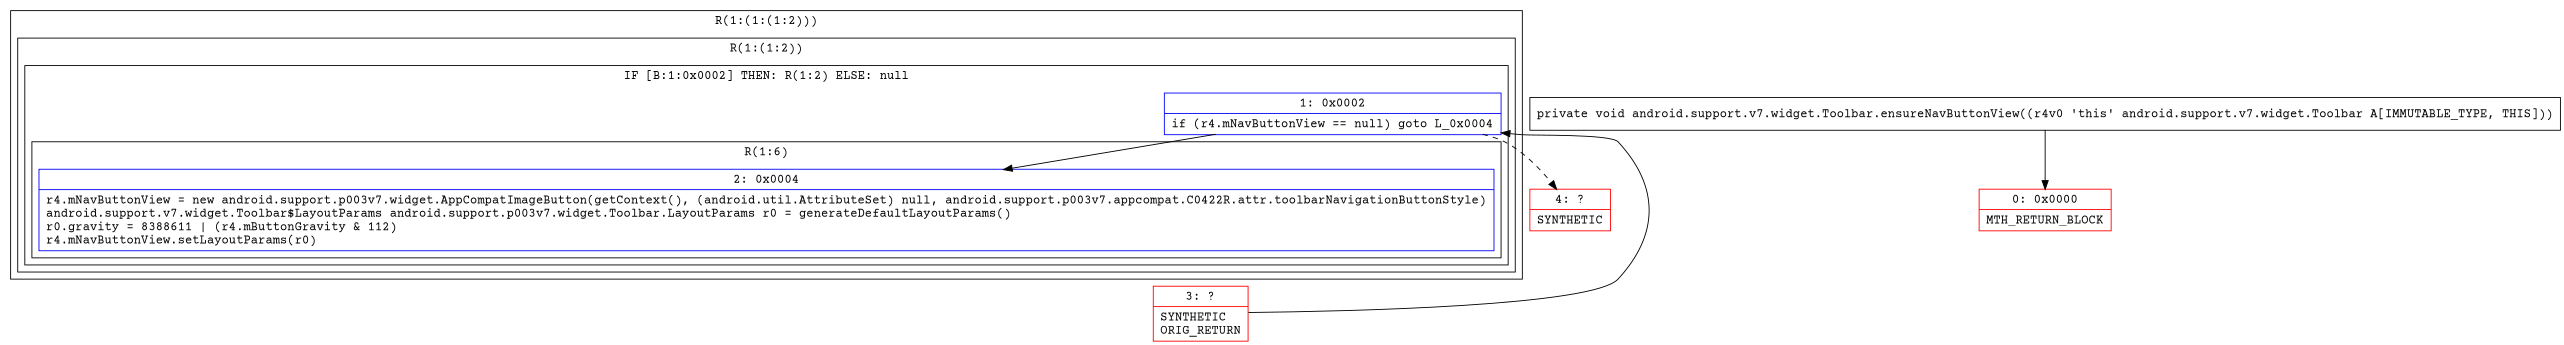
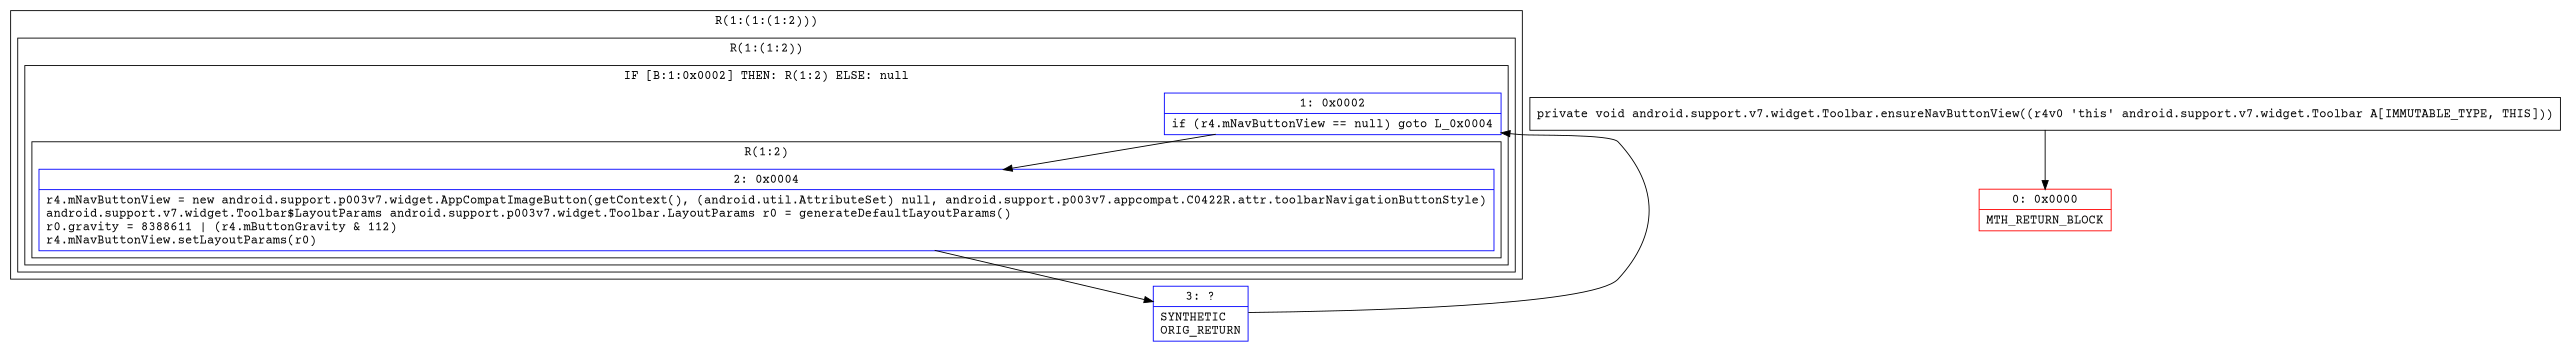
(766, 152) -> (766, 152)
(1570, 210) -> none
none -> (1081, 285)
(1201, 314) -> (1201, 314)
